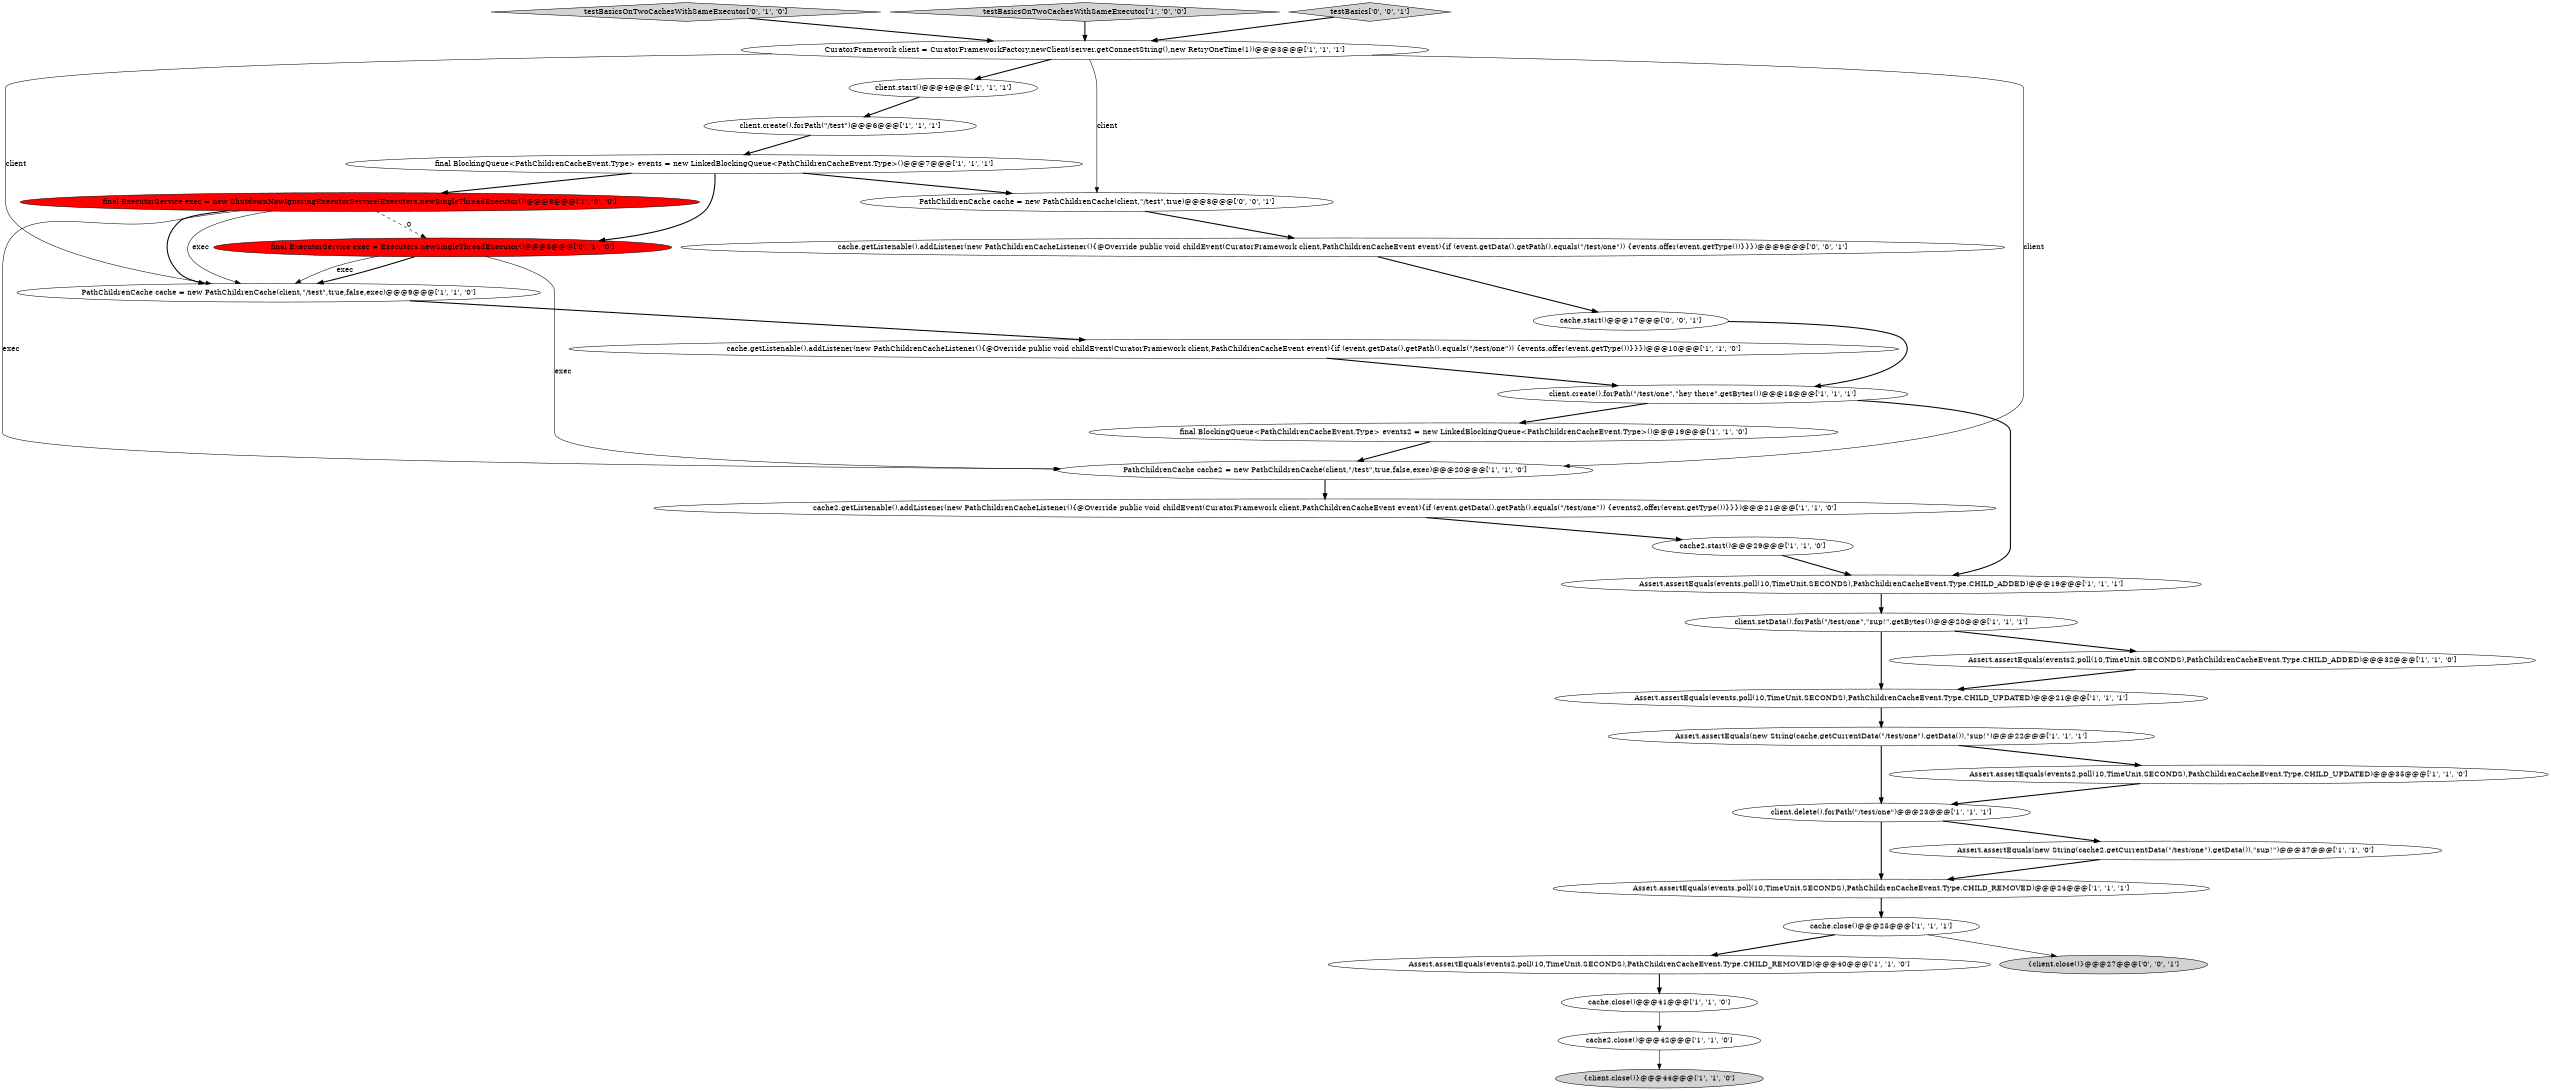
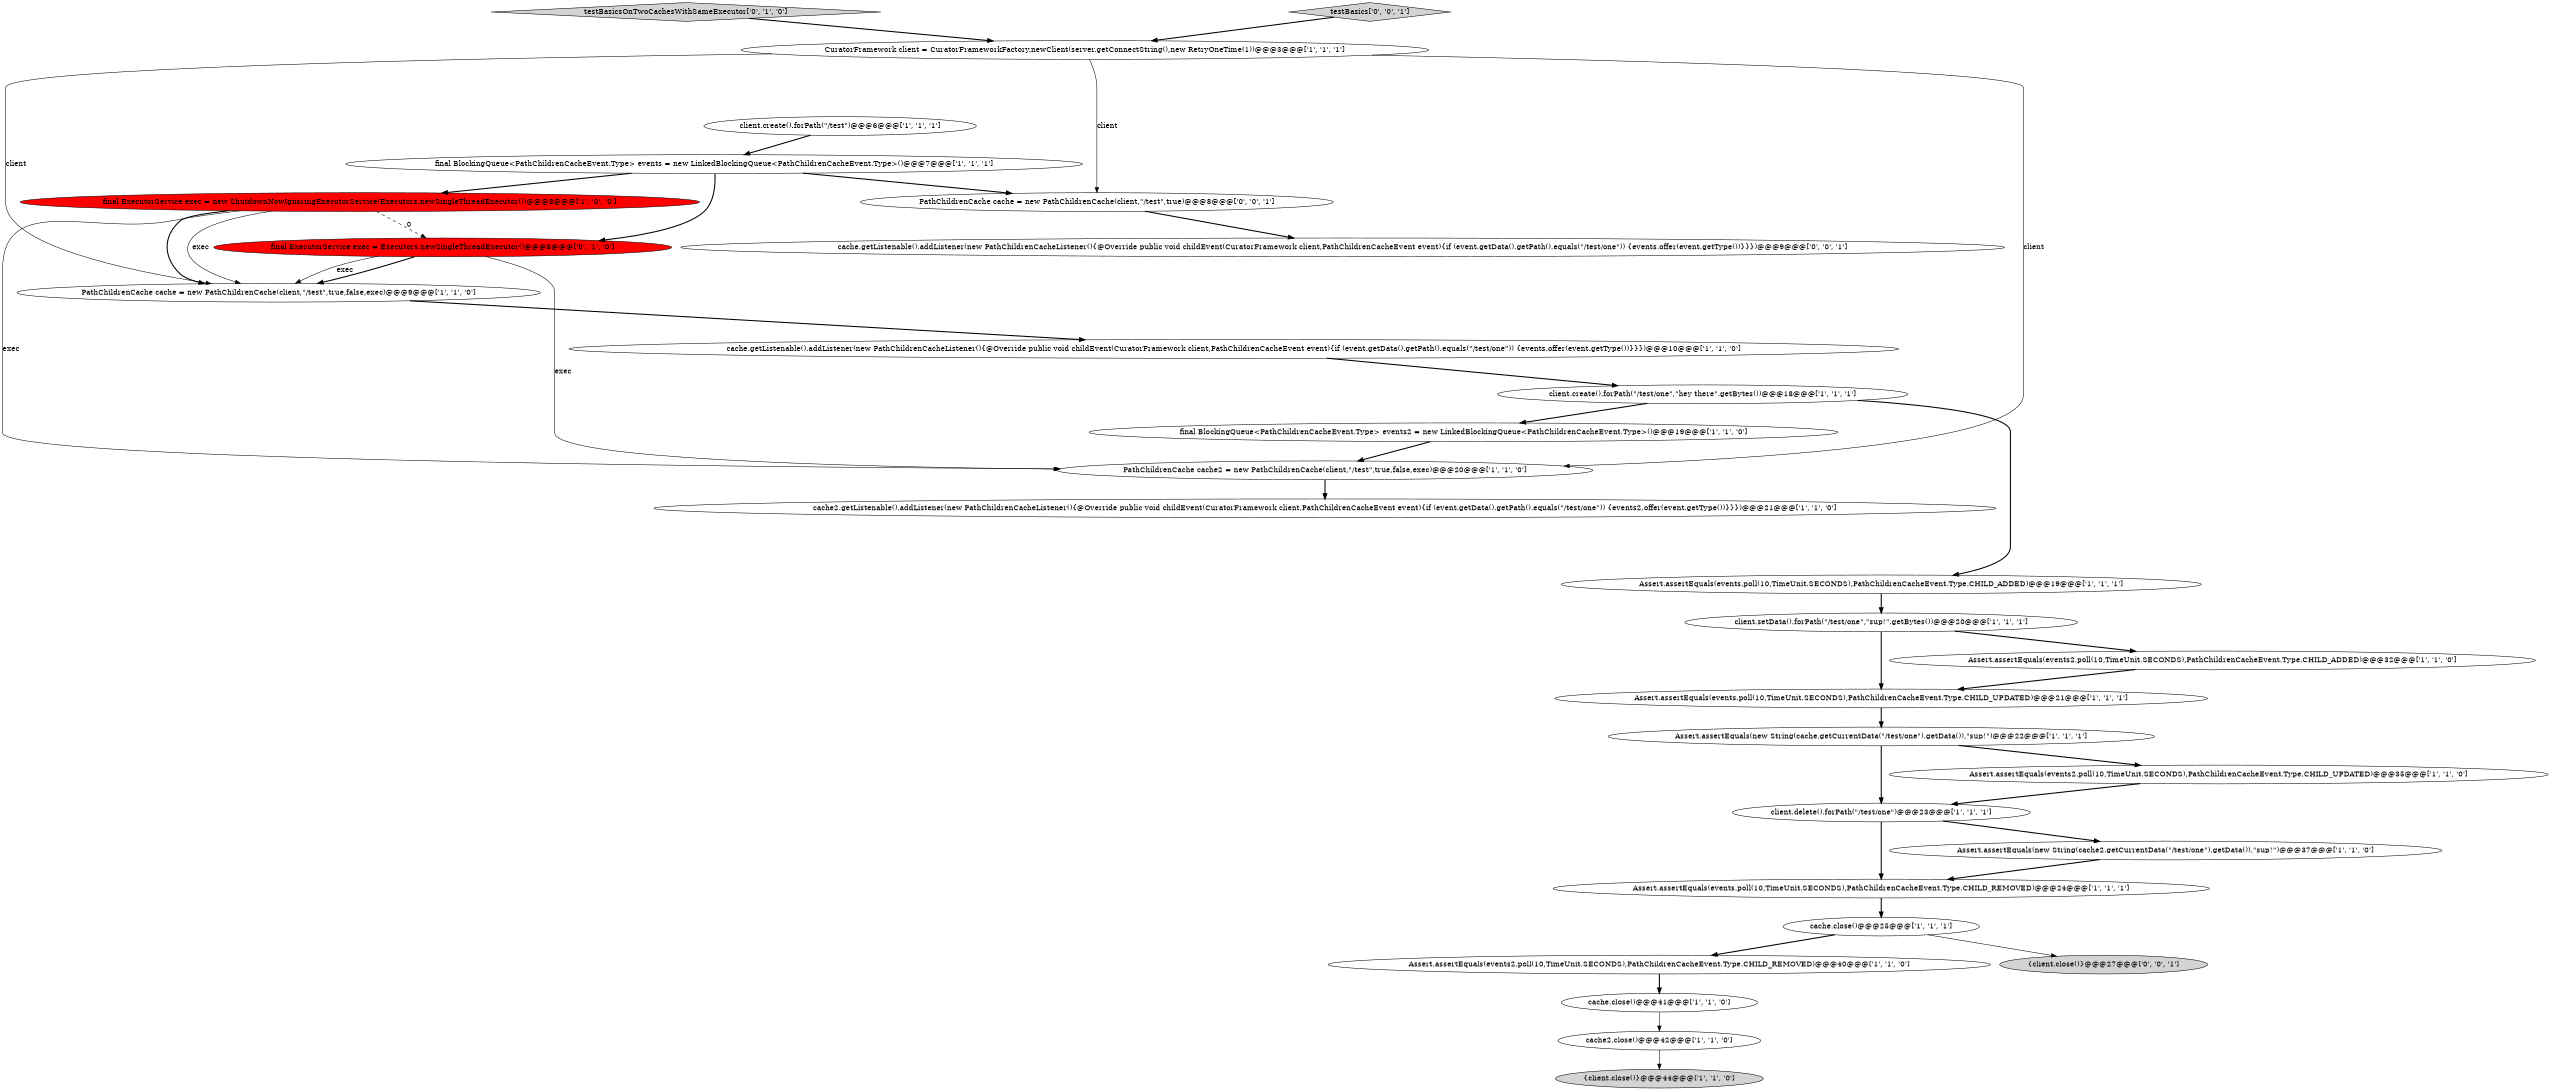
(1085, 12) -> none
(943, 88) -> none
(1631, 321) -> none
(1753, 546) -> none
